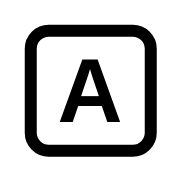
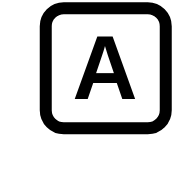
(91, 91) -> (106, 68)
